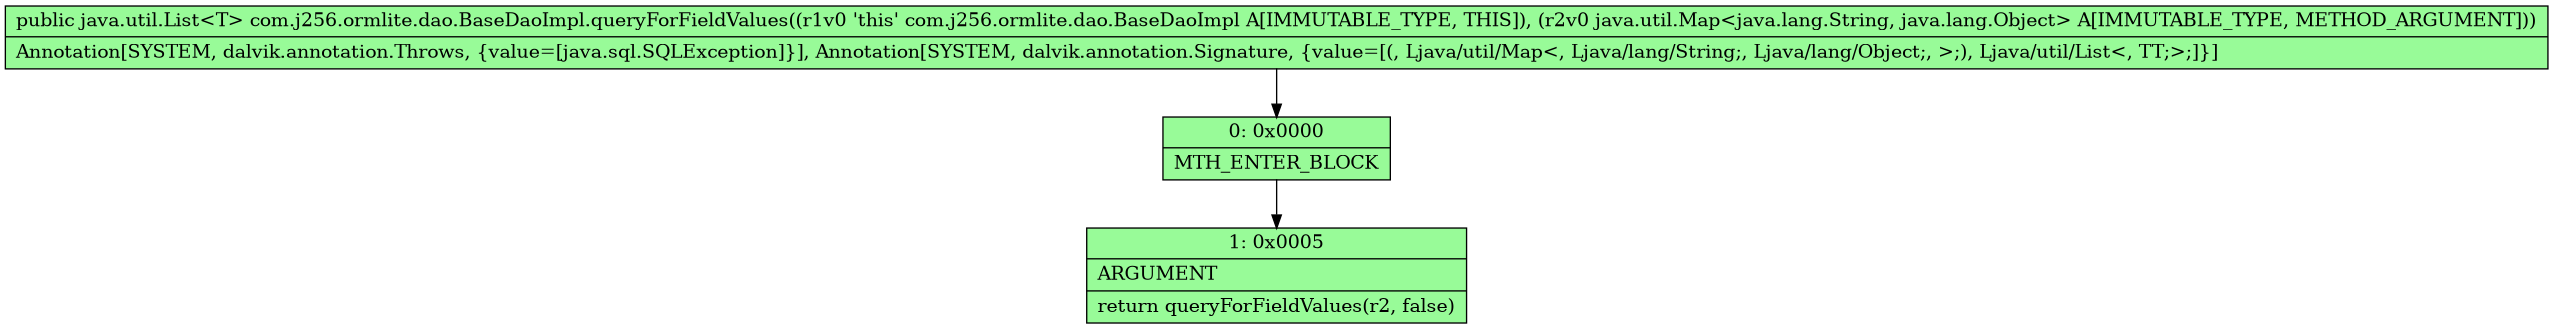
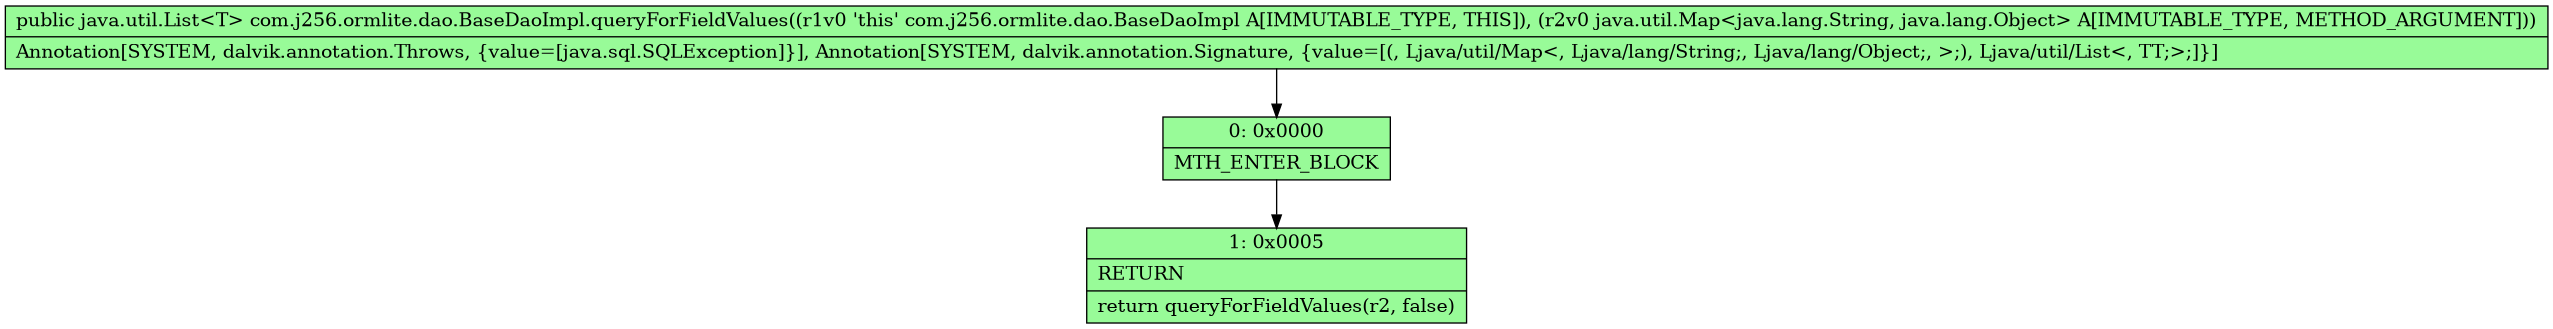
(1158, 274) -> (1141, 274)
